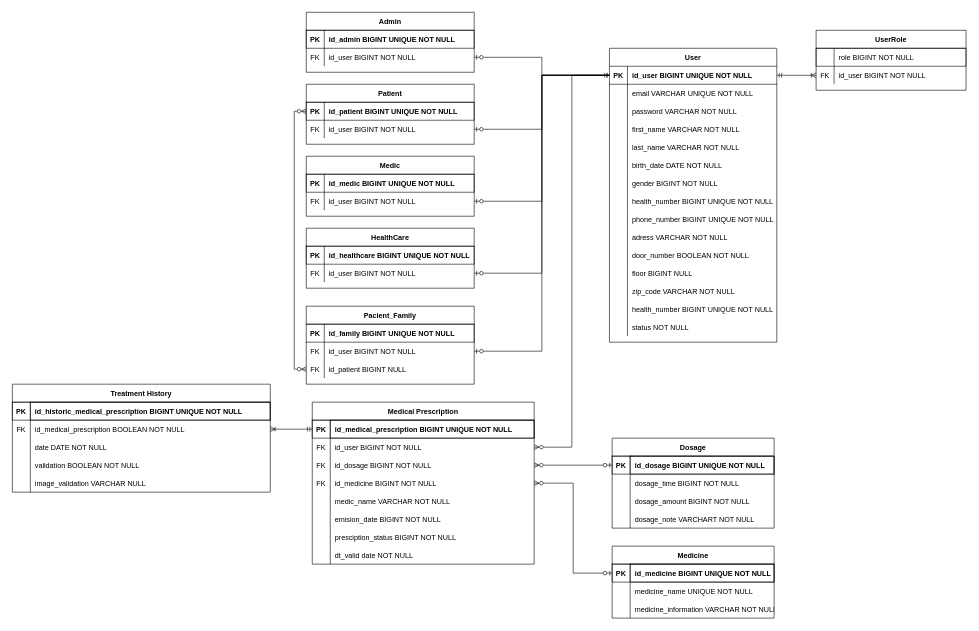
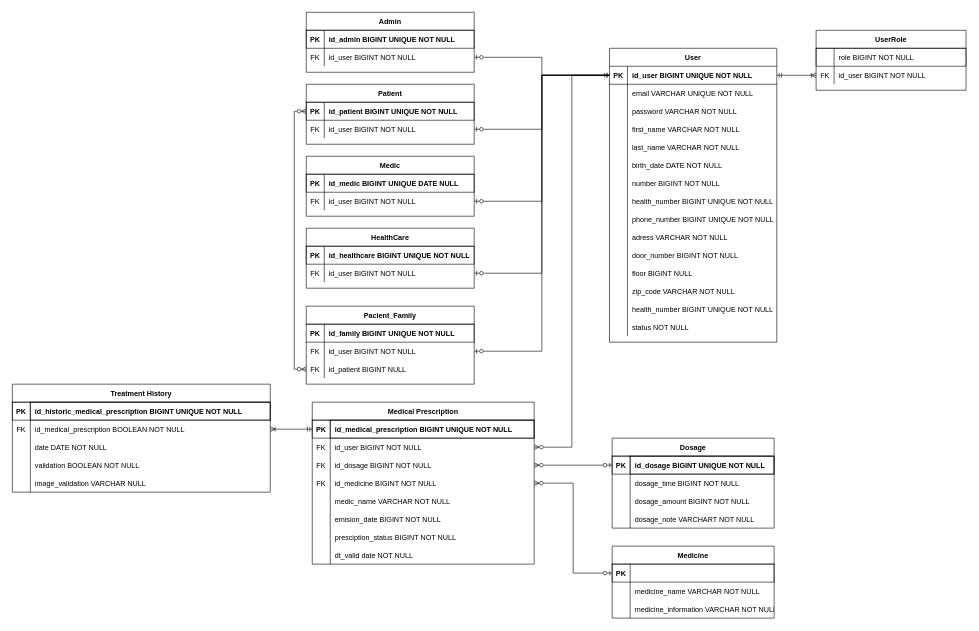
(387, 184) -> (389, 184)
(674, 184) -> (674, 184)
(686, 256) -> (684, 256)
(702, 573) -> none
(689, 592) -> (691, 592)
